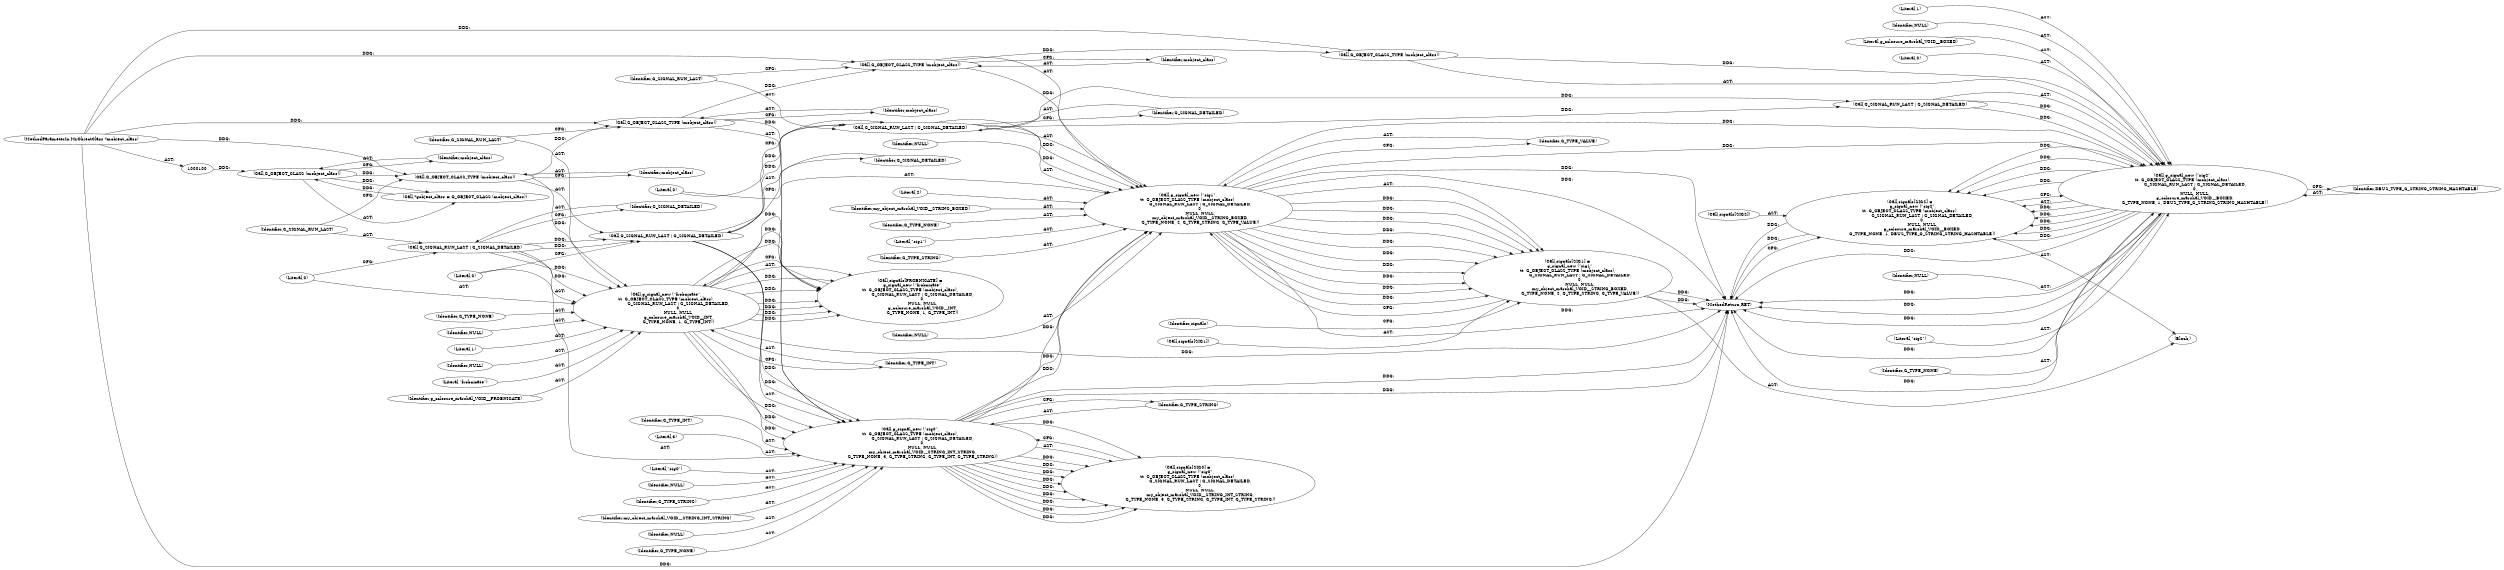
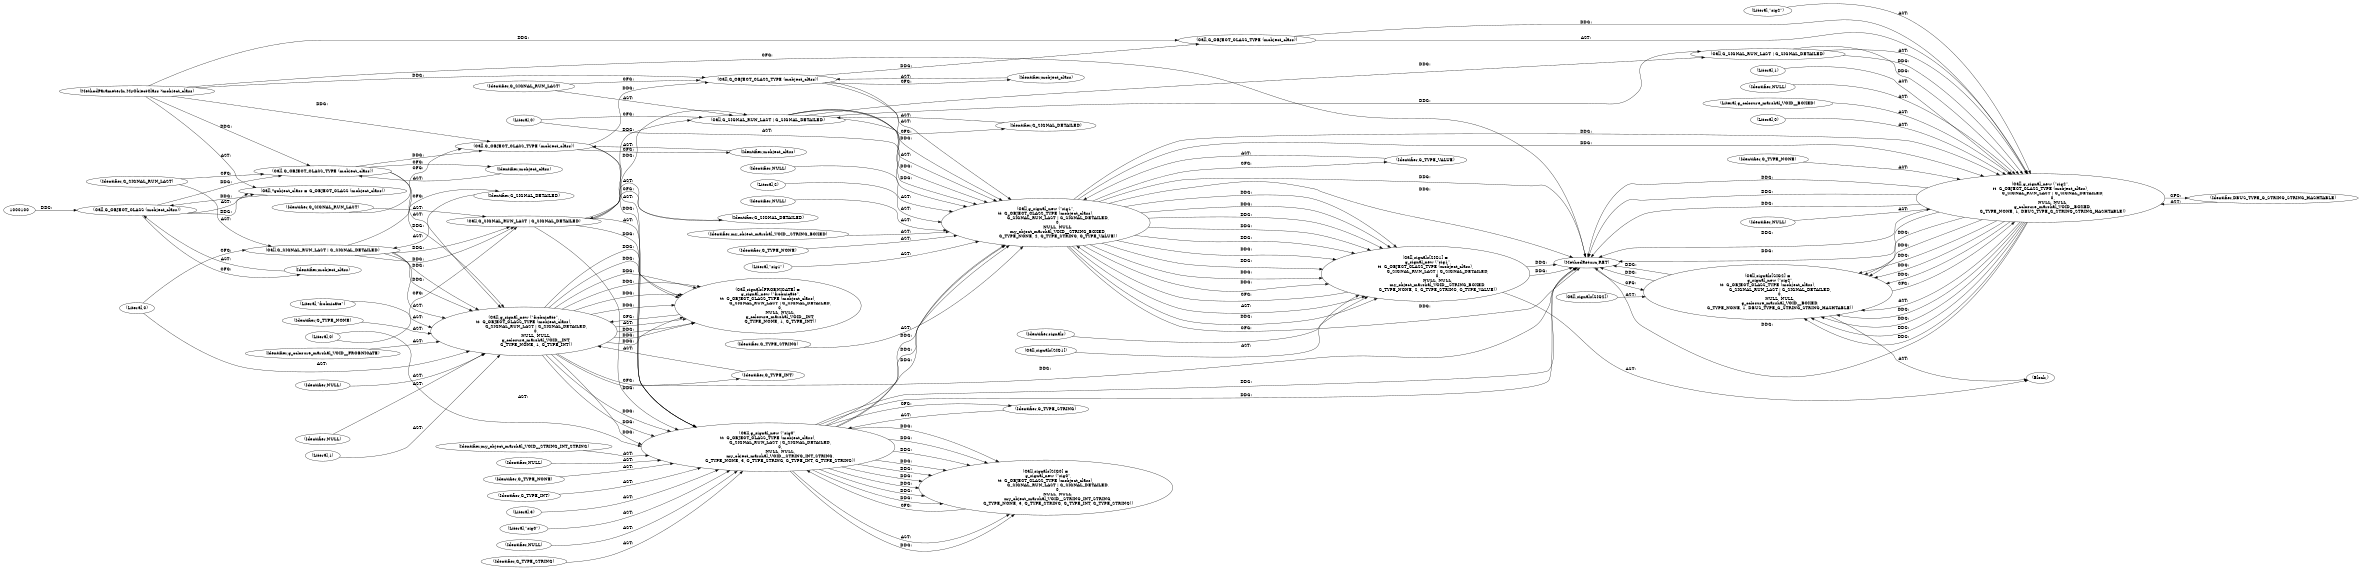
(140, 156) -> (202, 139)
(666, 564) -> (768, 55)
